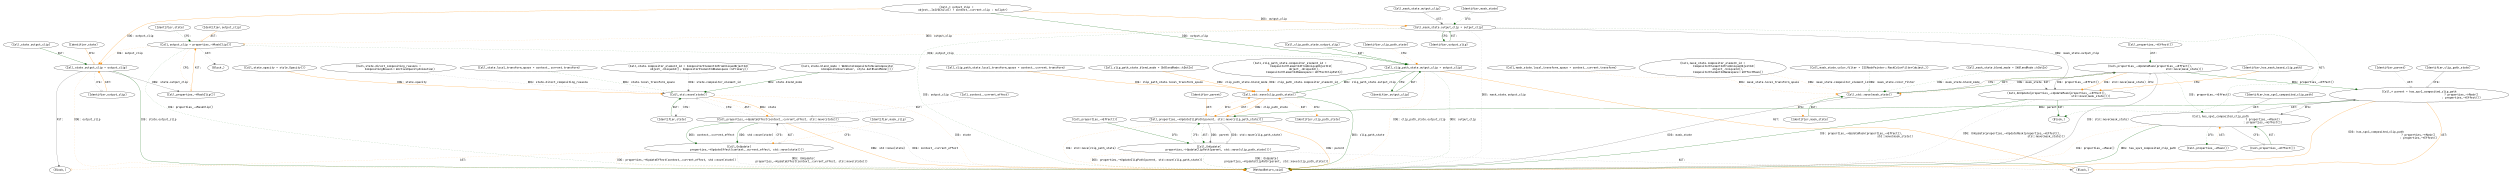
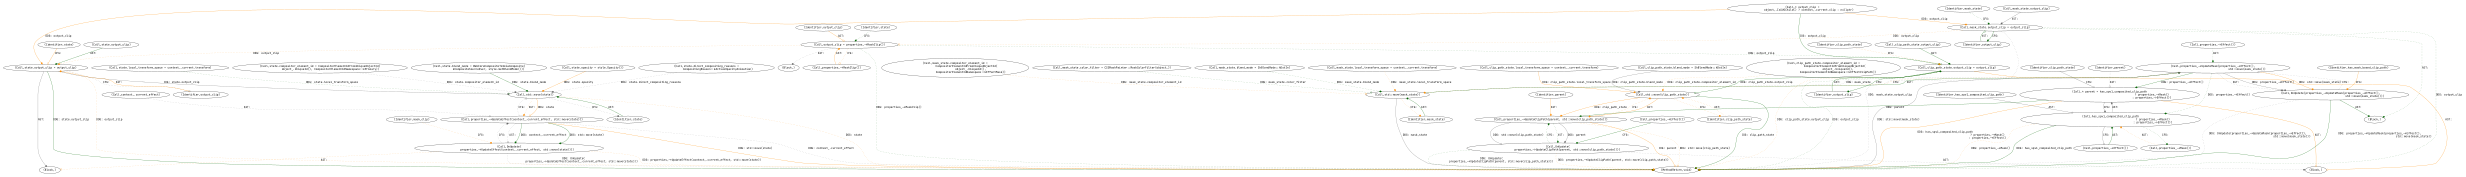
(1874, 39) -> none
(143, 81) -> (282, 88)
(1207, 82) -> (1620, 78)
